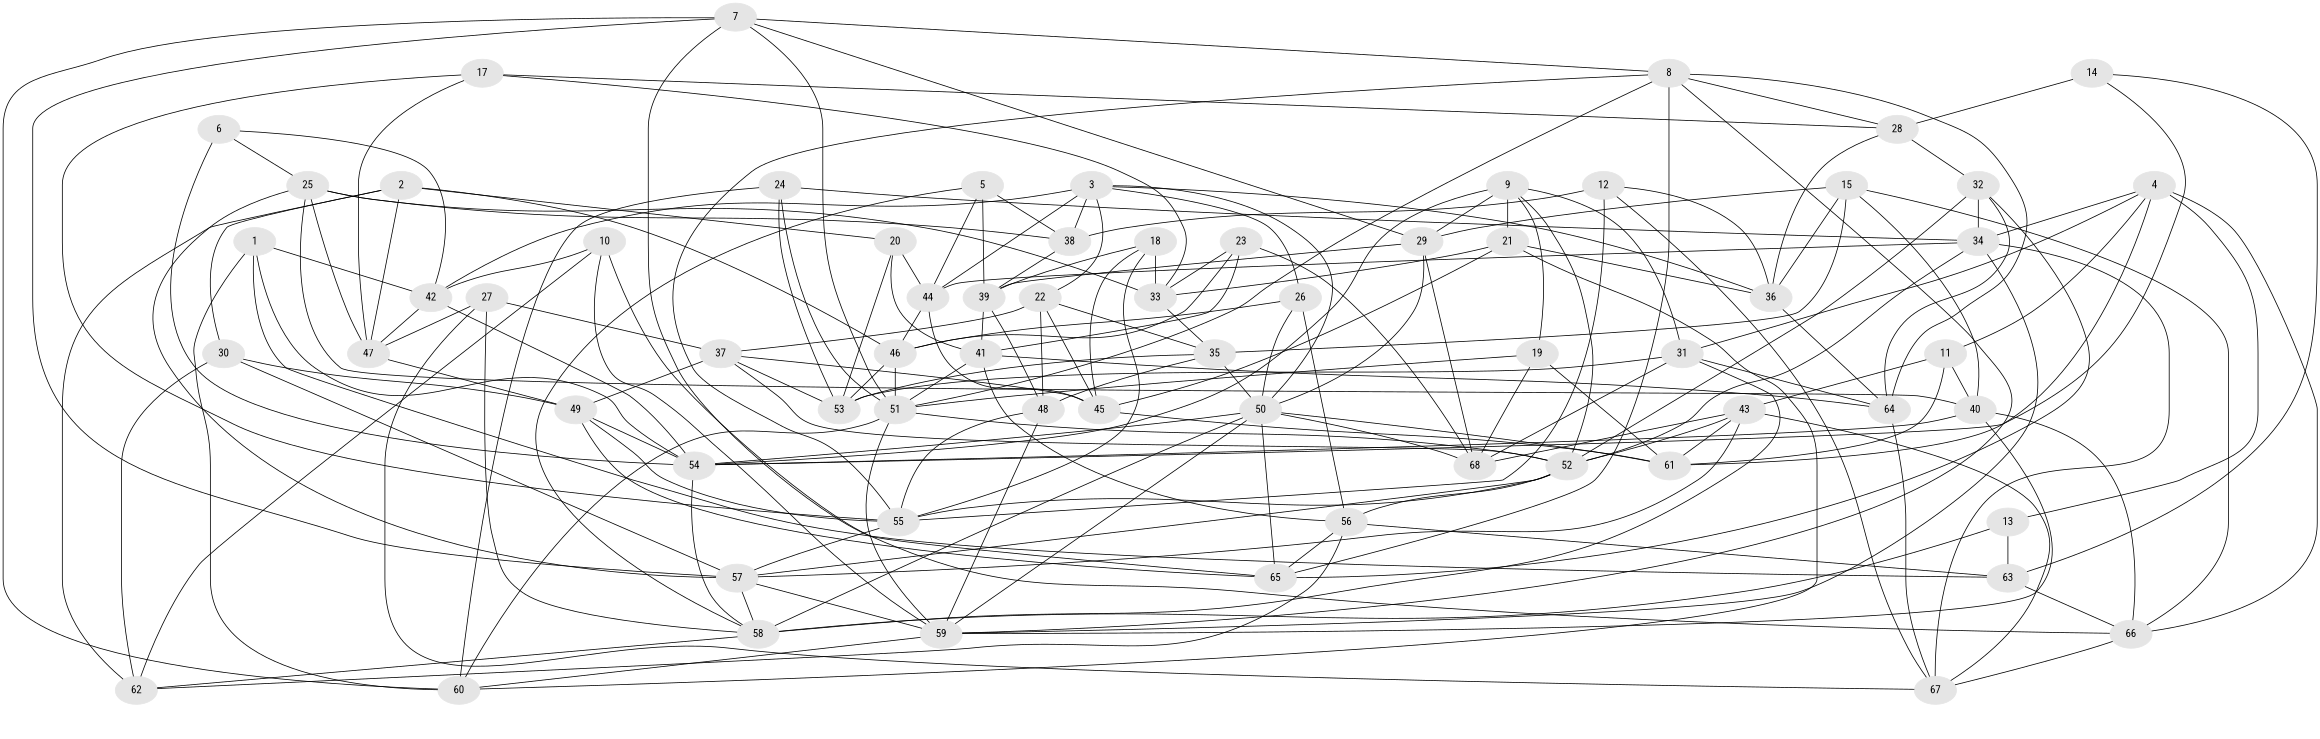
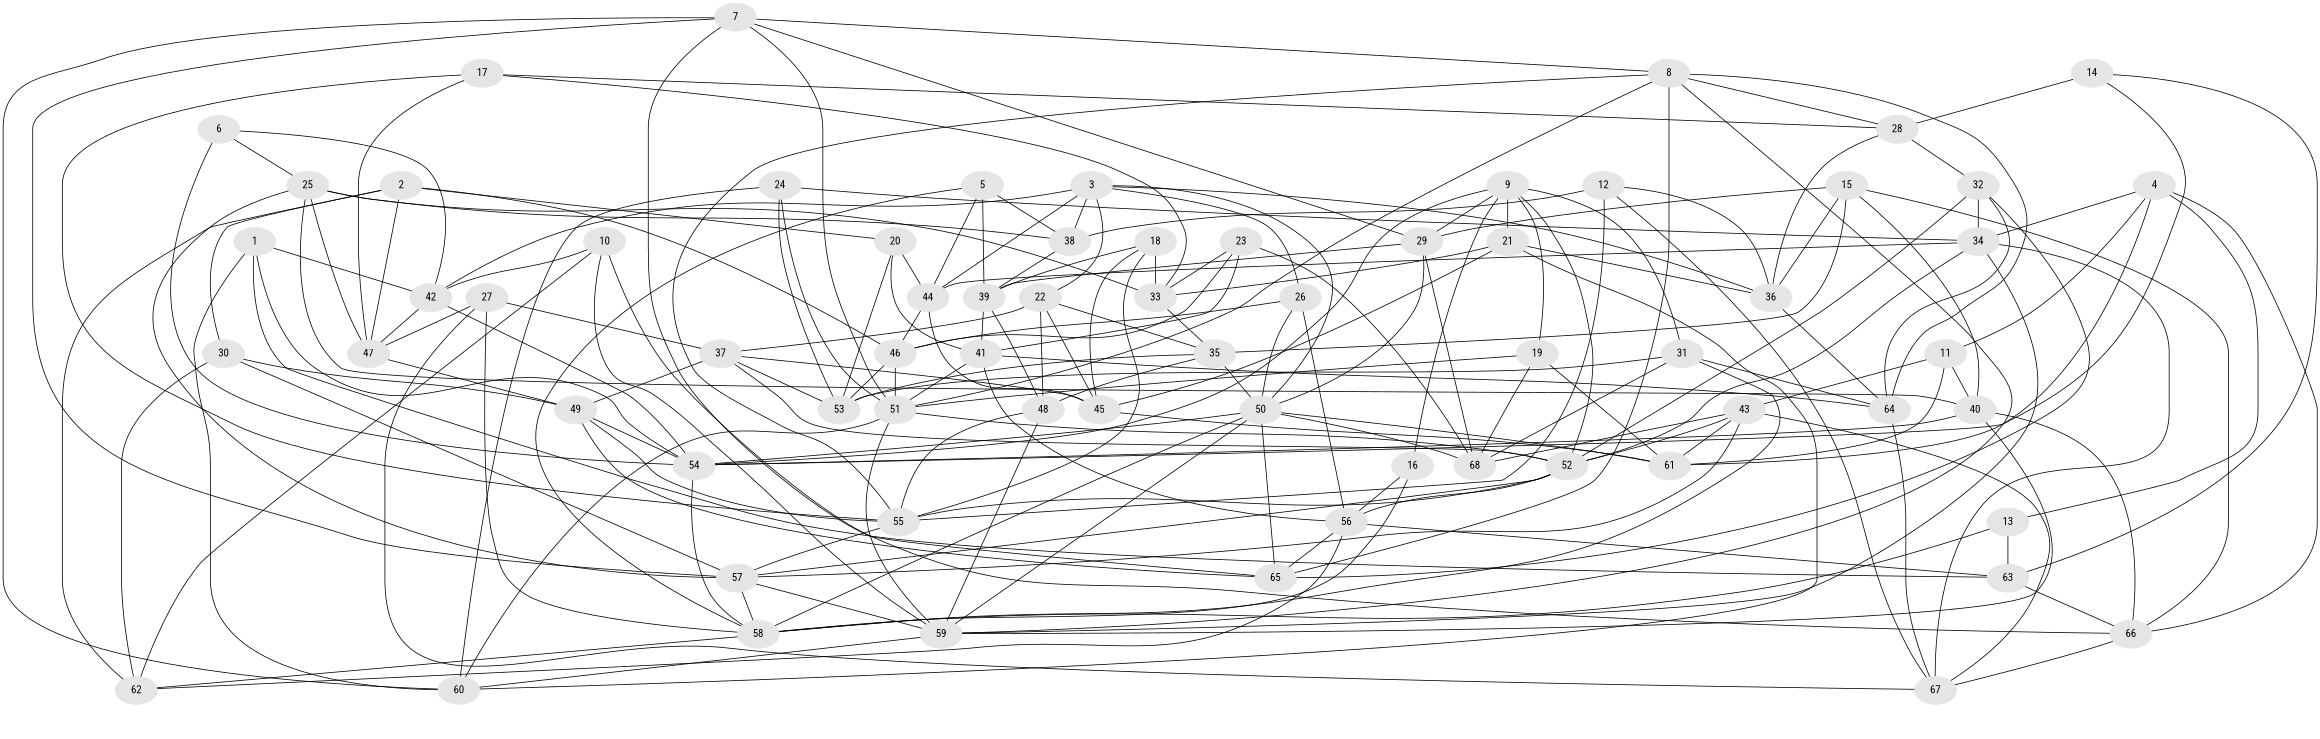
(1924, 284) -> none
none -> (1413, 466)
